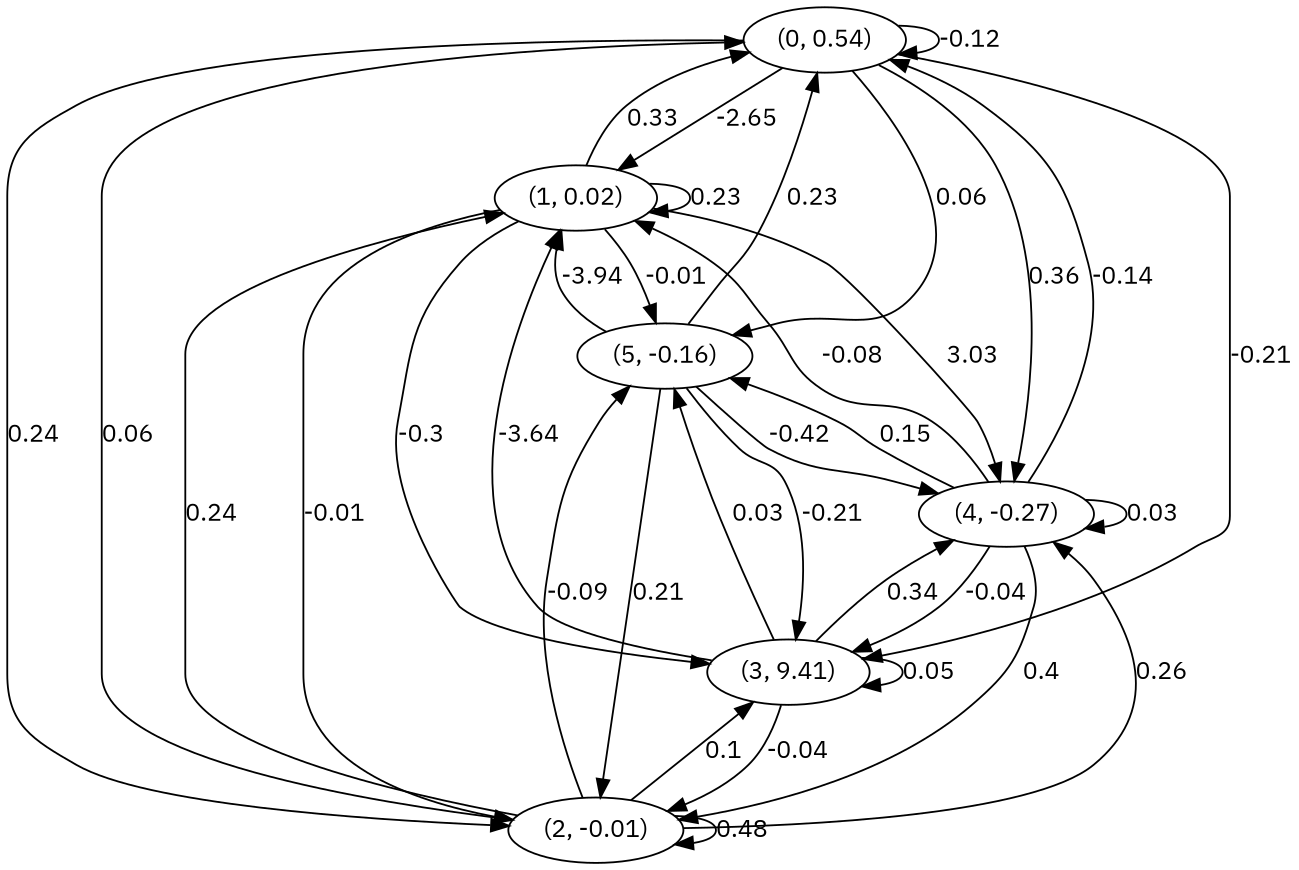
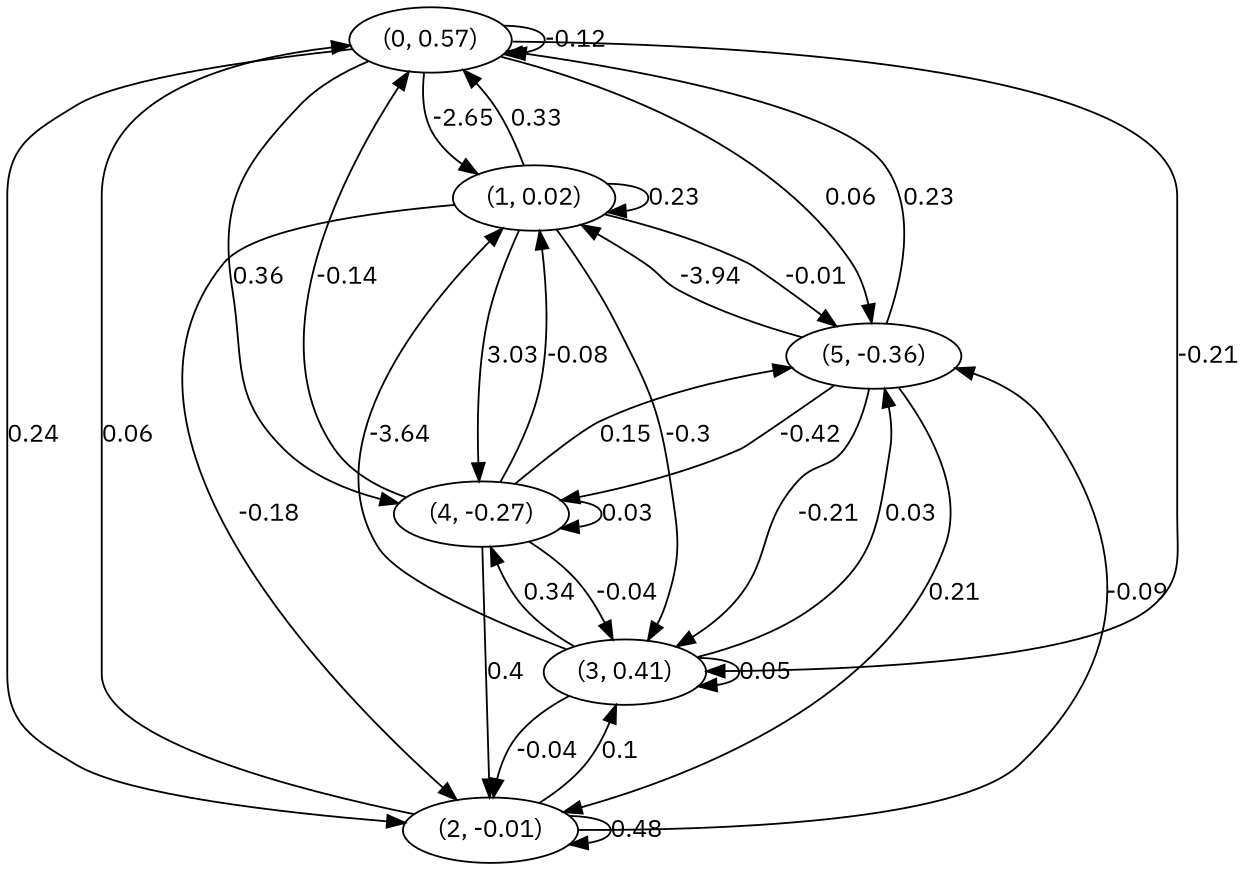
(825, 40) -> (431, 40)
(665, 356) -> (874, 356)
(334, 514) -> (269, 514)
(185, 530) -> none
(788, 672) -> (625, 672)
(1013, 797) -> none
